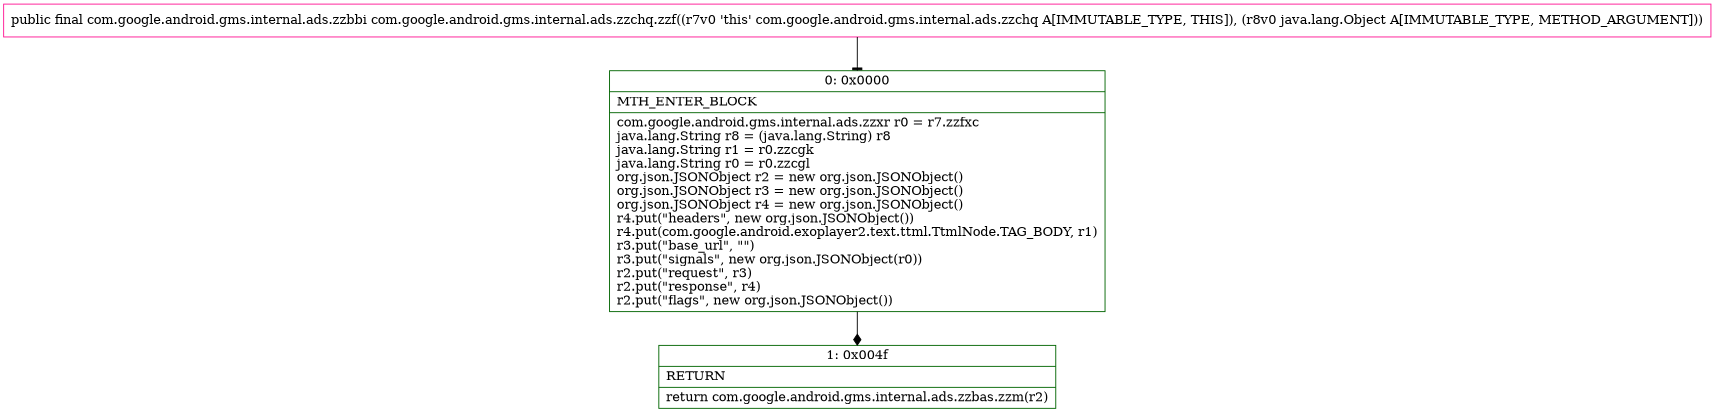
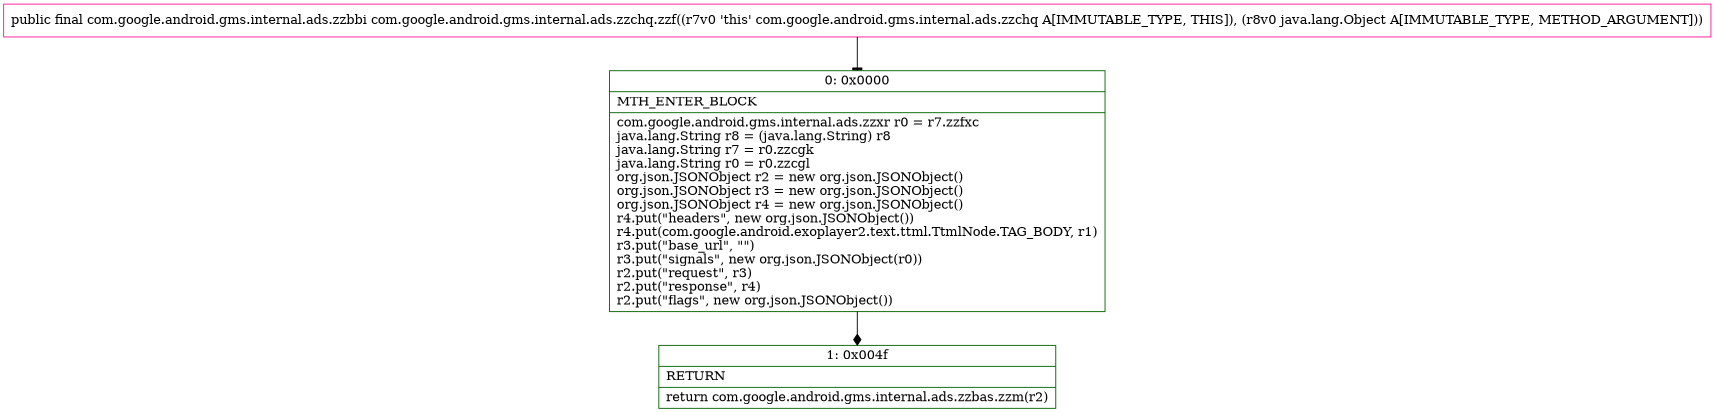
(715, 150) -> (715, 150)
